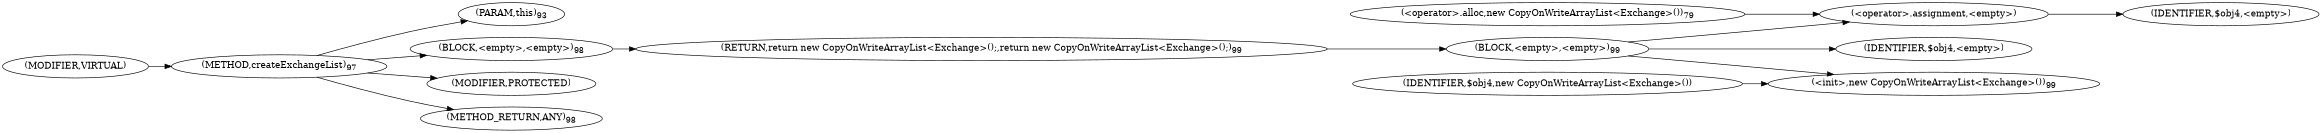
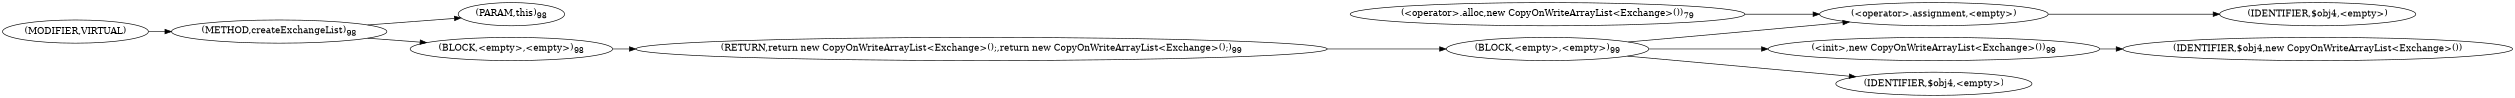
(542, 13) -> (542, 13)
(352, 65) -> (352, 31)
(511, 84) -> none
(1752, 84) -> (2108, 49)
(511, 119) -> none
